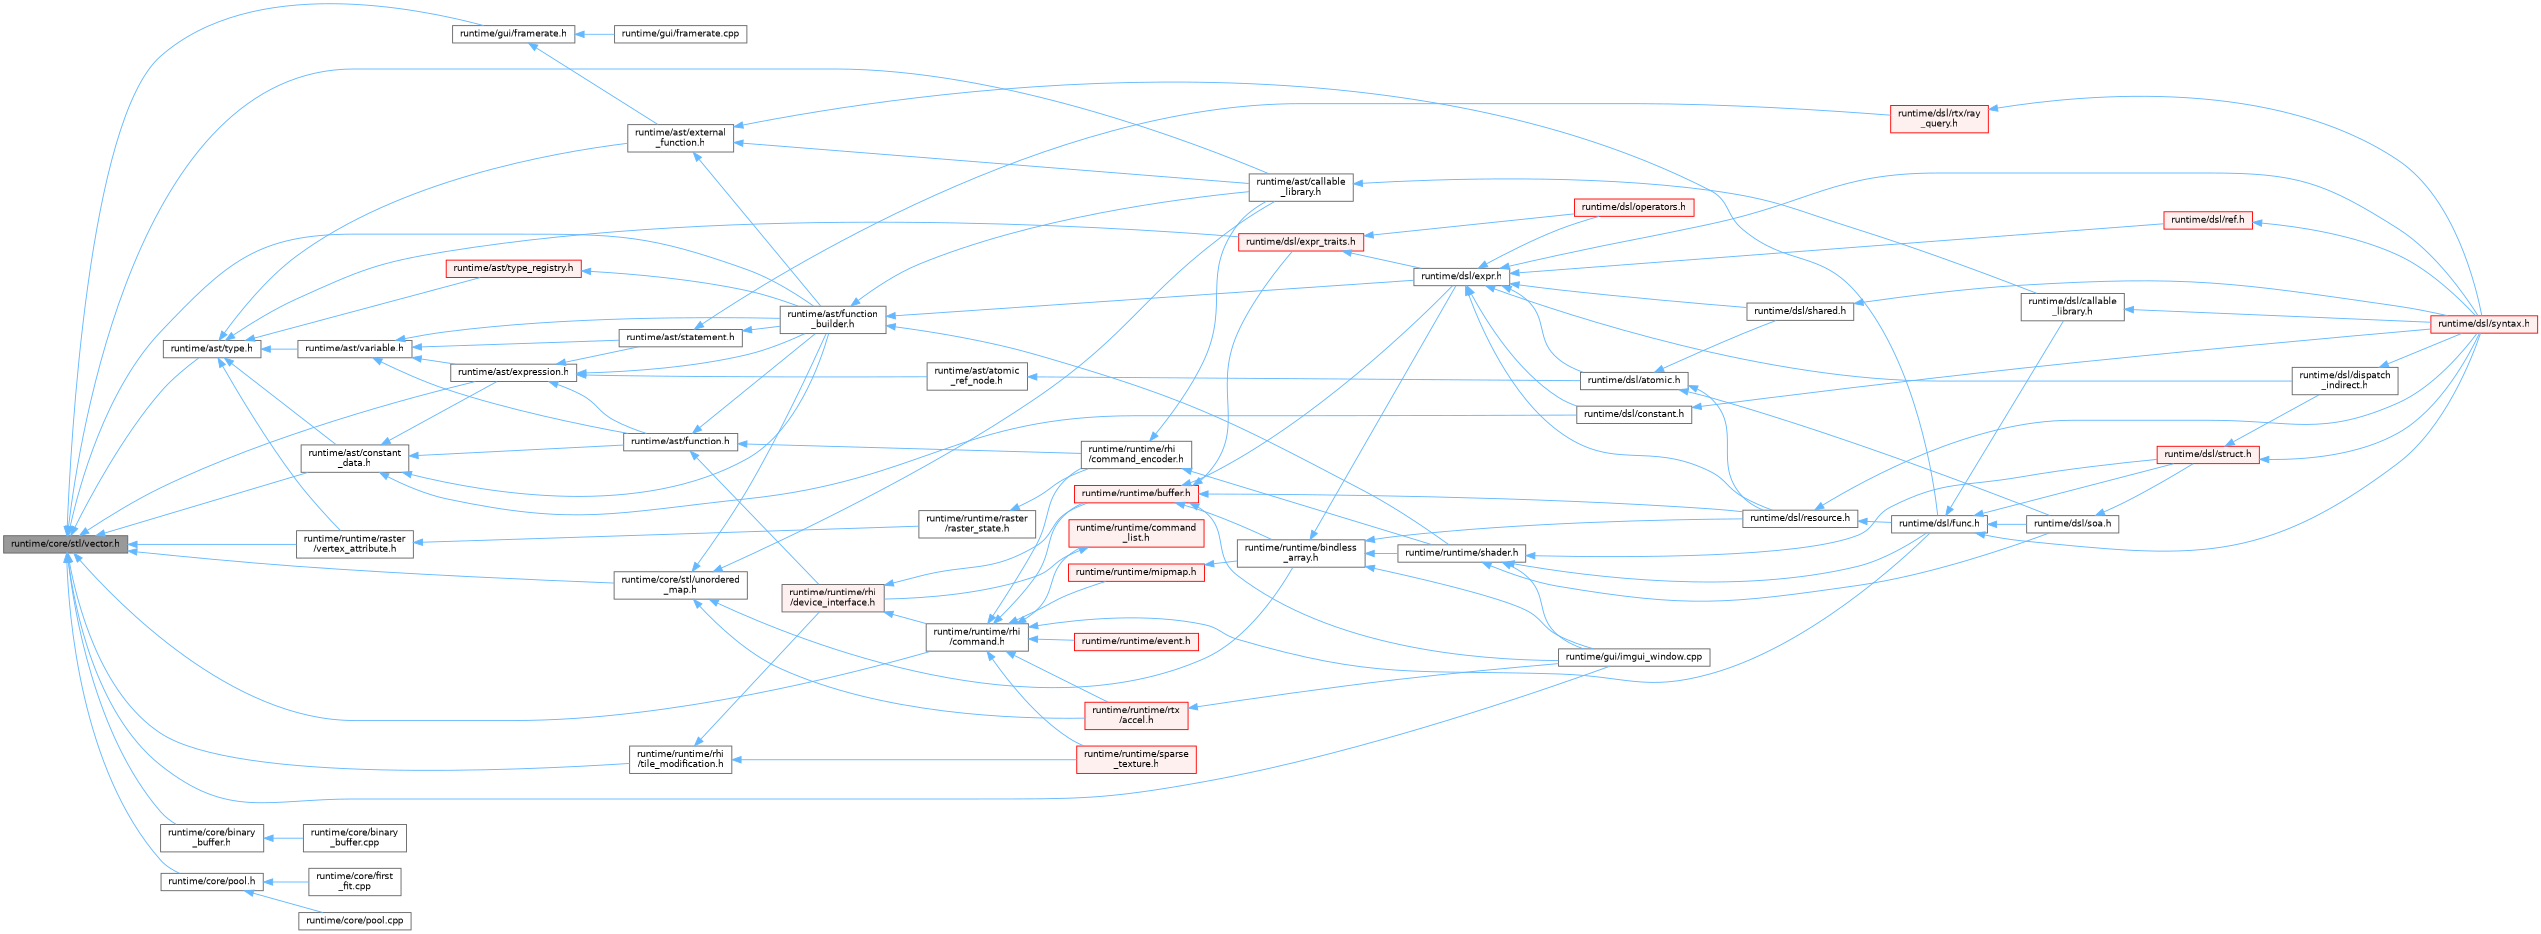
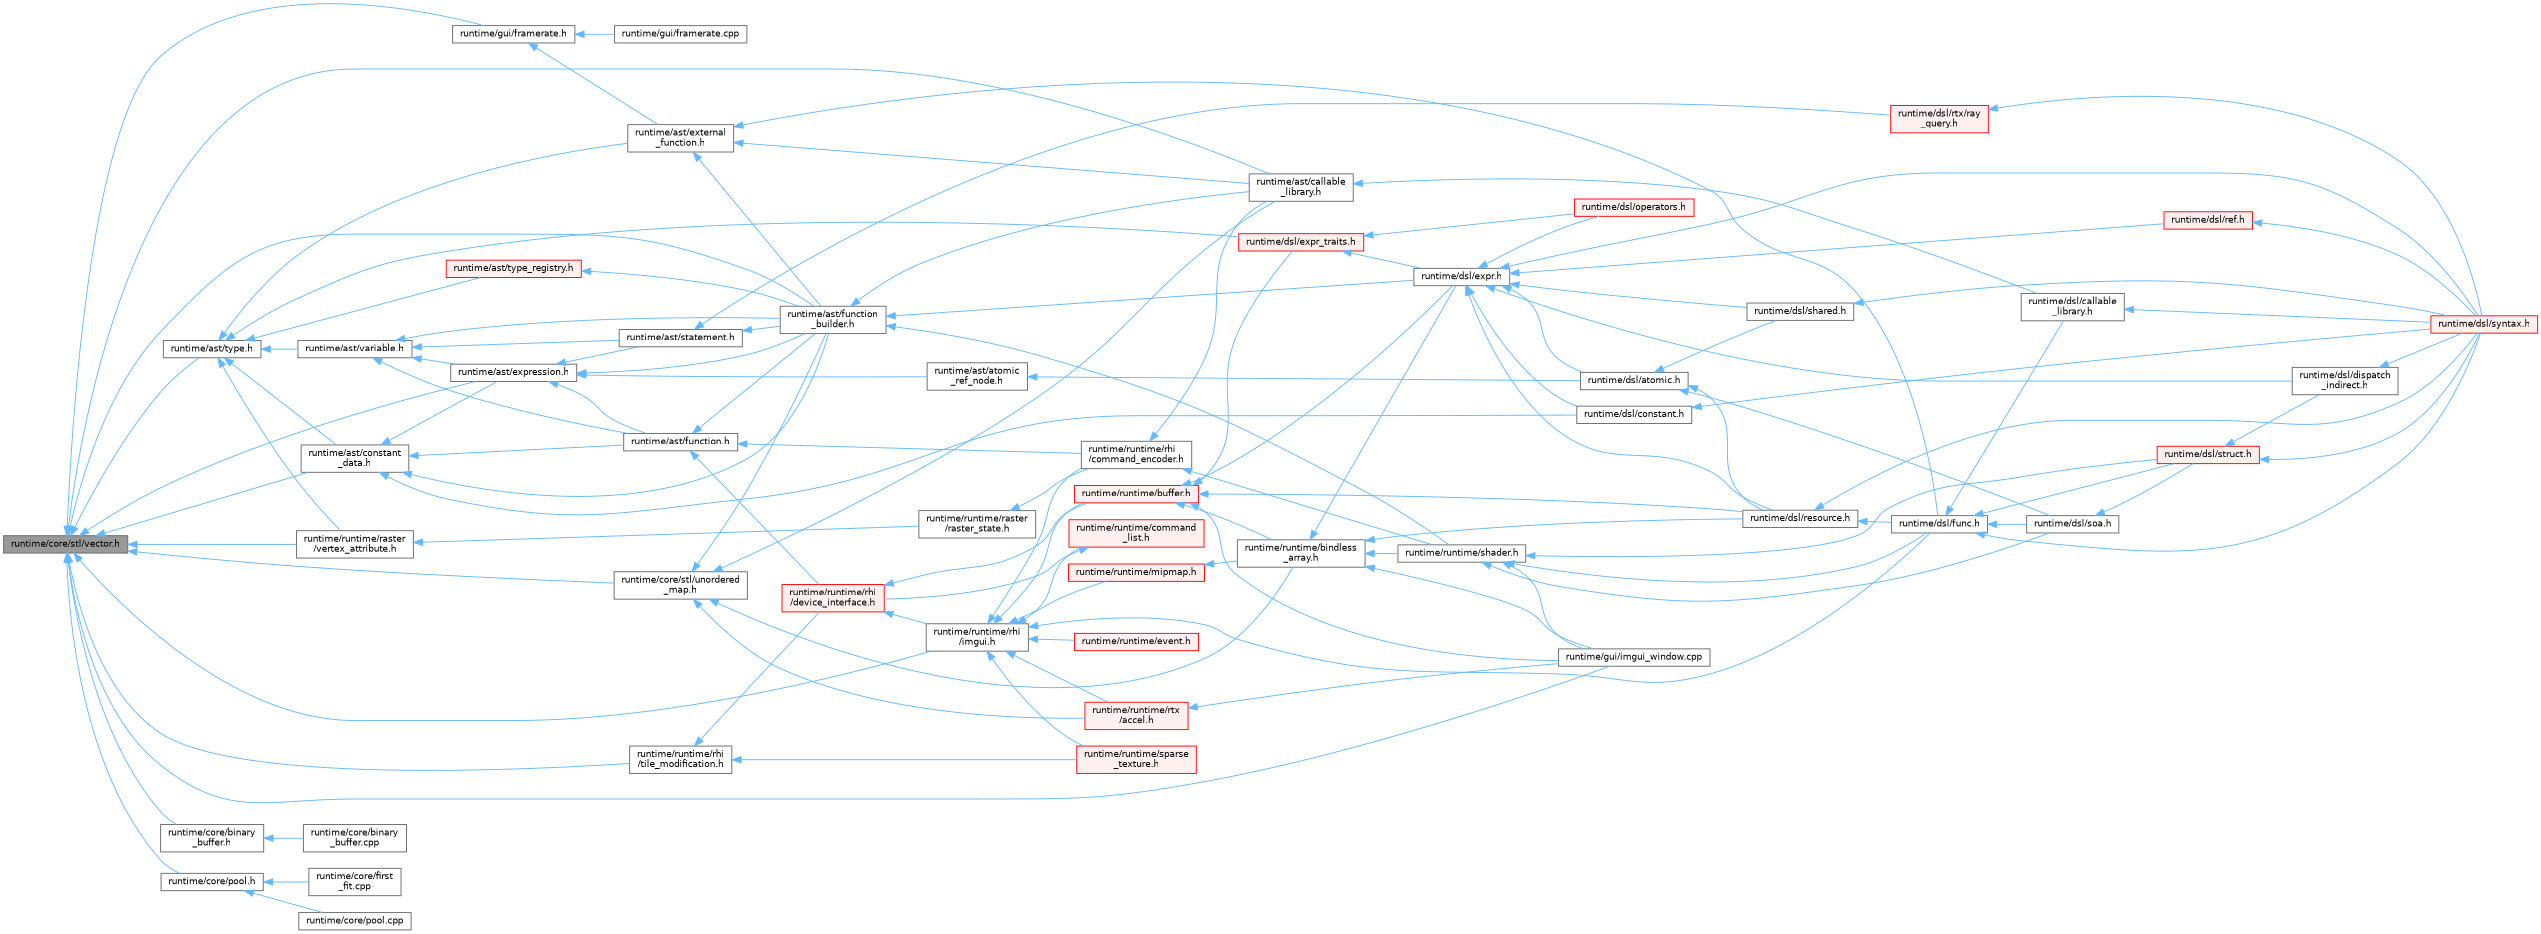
(833, 598) -> (833, 598)
(977, 637) -> (977, 637)
